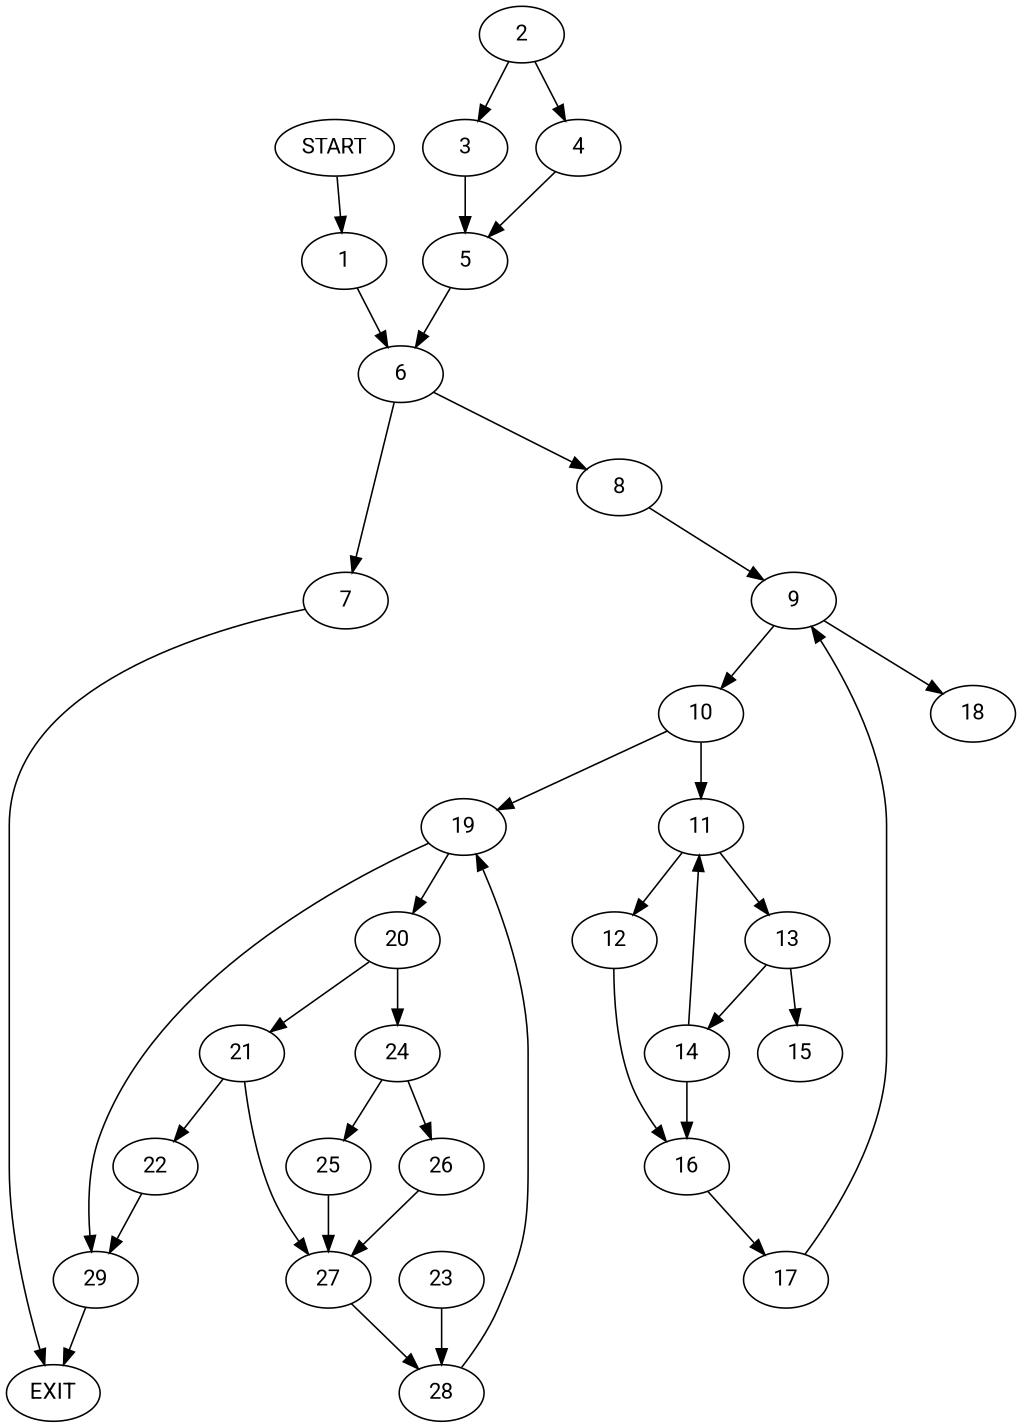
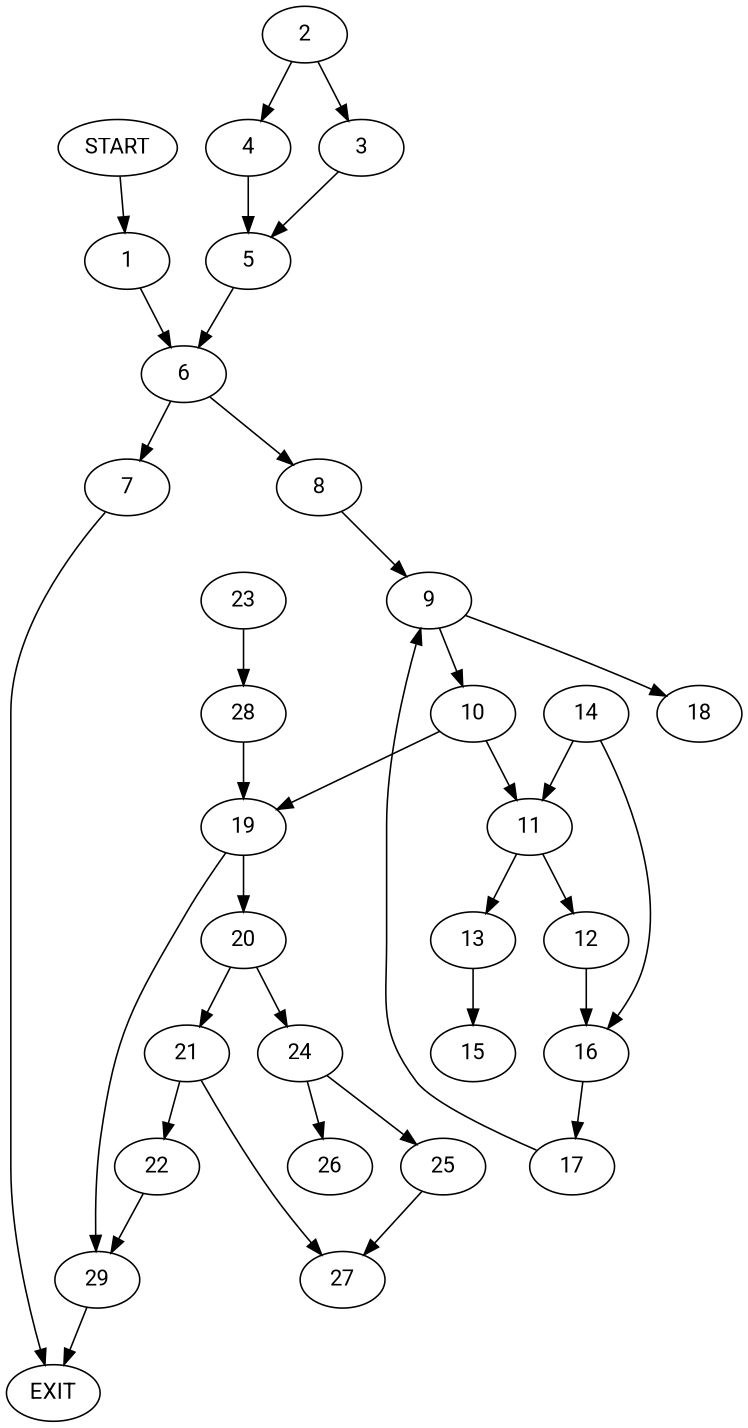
(743, 991) -> none
(391, 1218) -> none
(379, 1331) -> none
